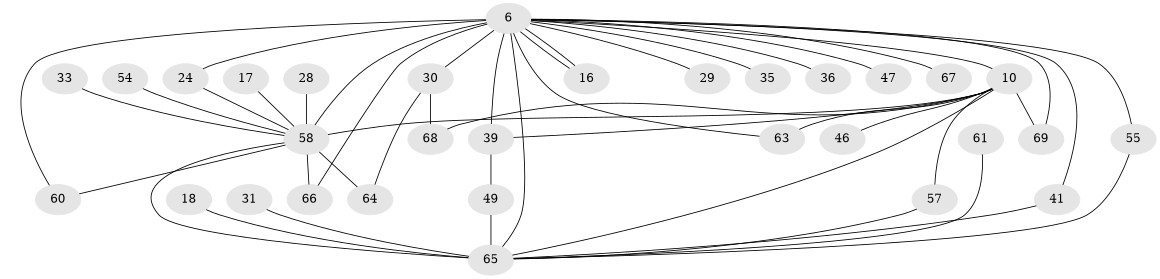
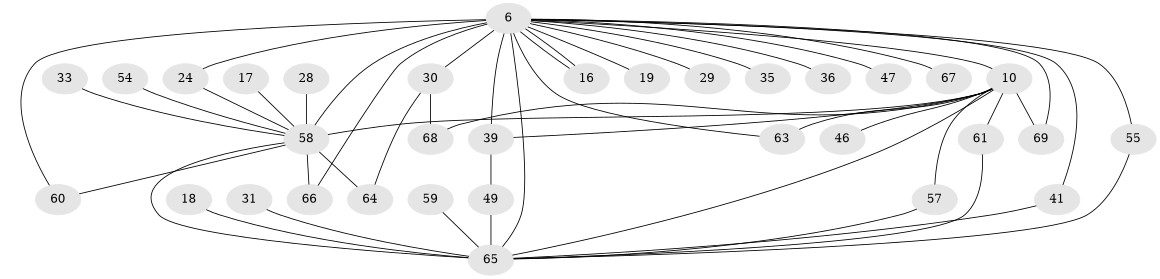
none -> (647, 79)
none -> (995, 109)
none -> (431, 200)
